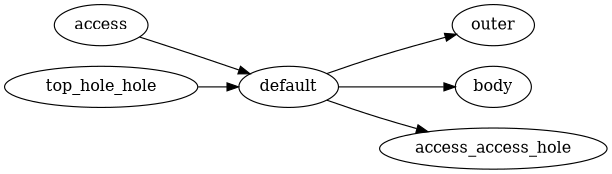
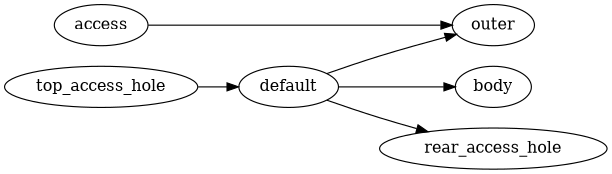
(189, 53) -> (294, 25)
(101, 87) -> (101, 87)
(493, 149) -> (493, 149)
